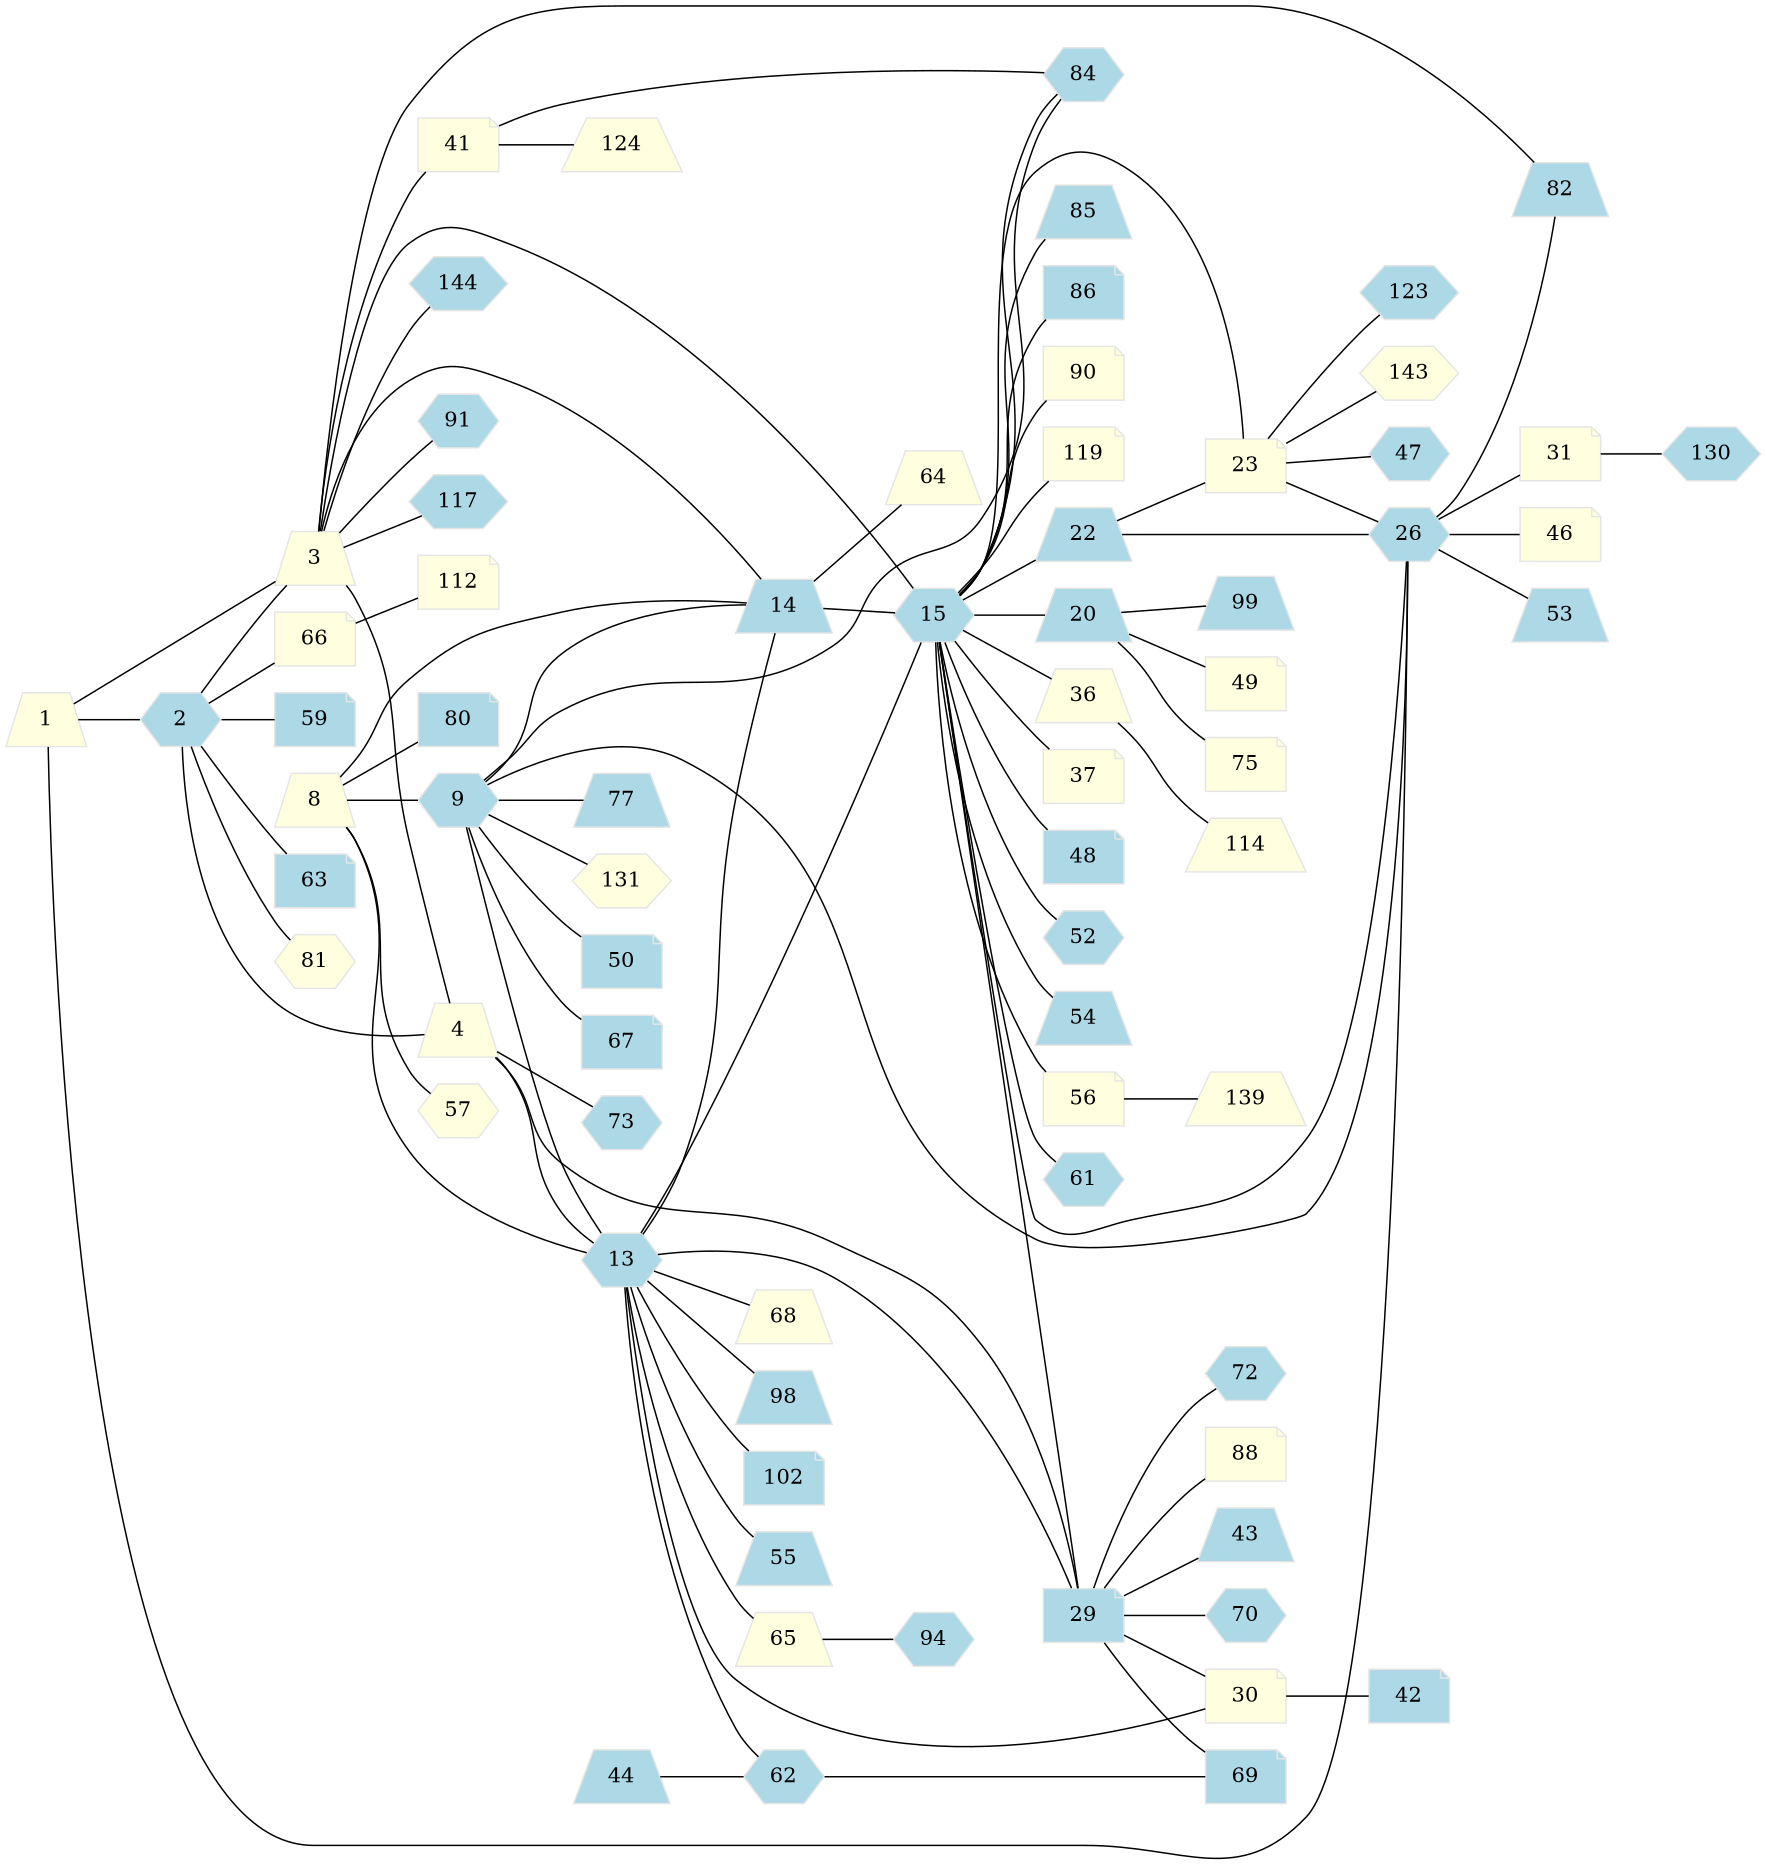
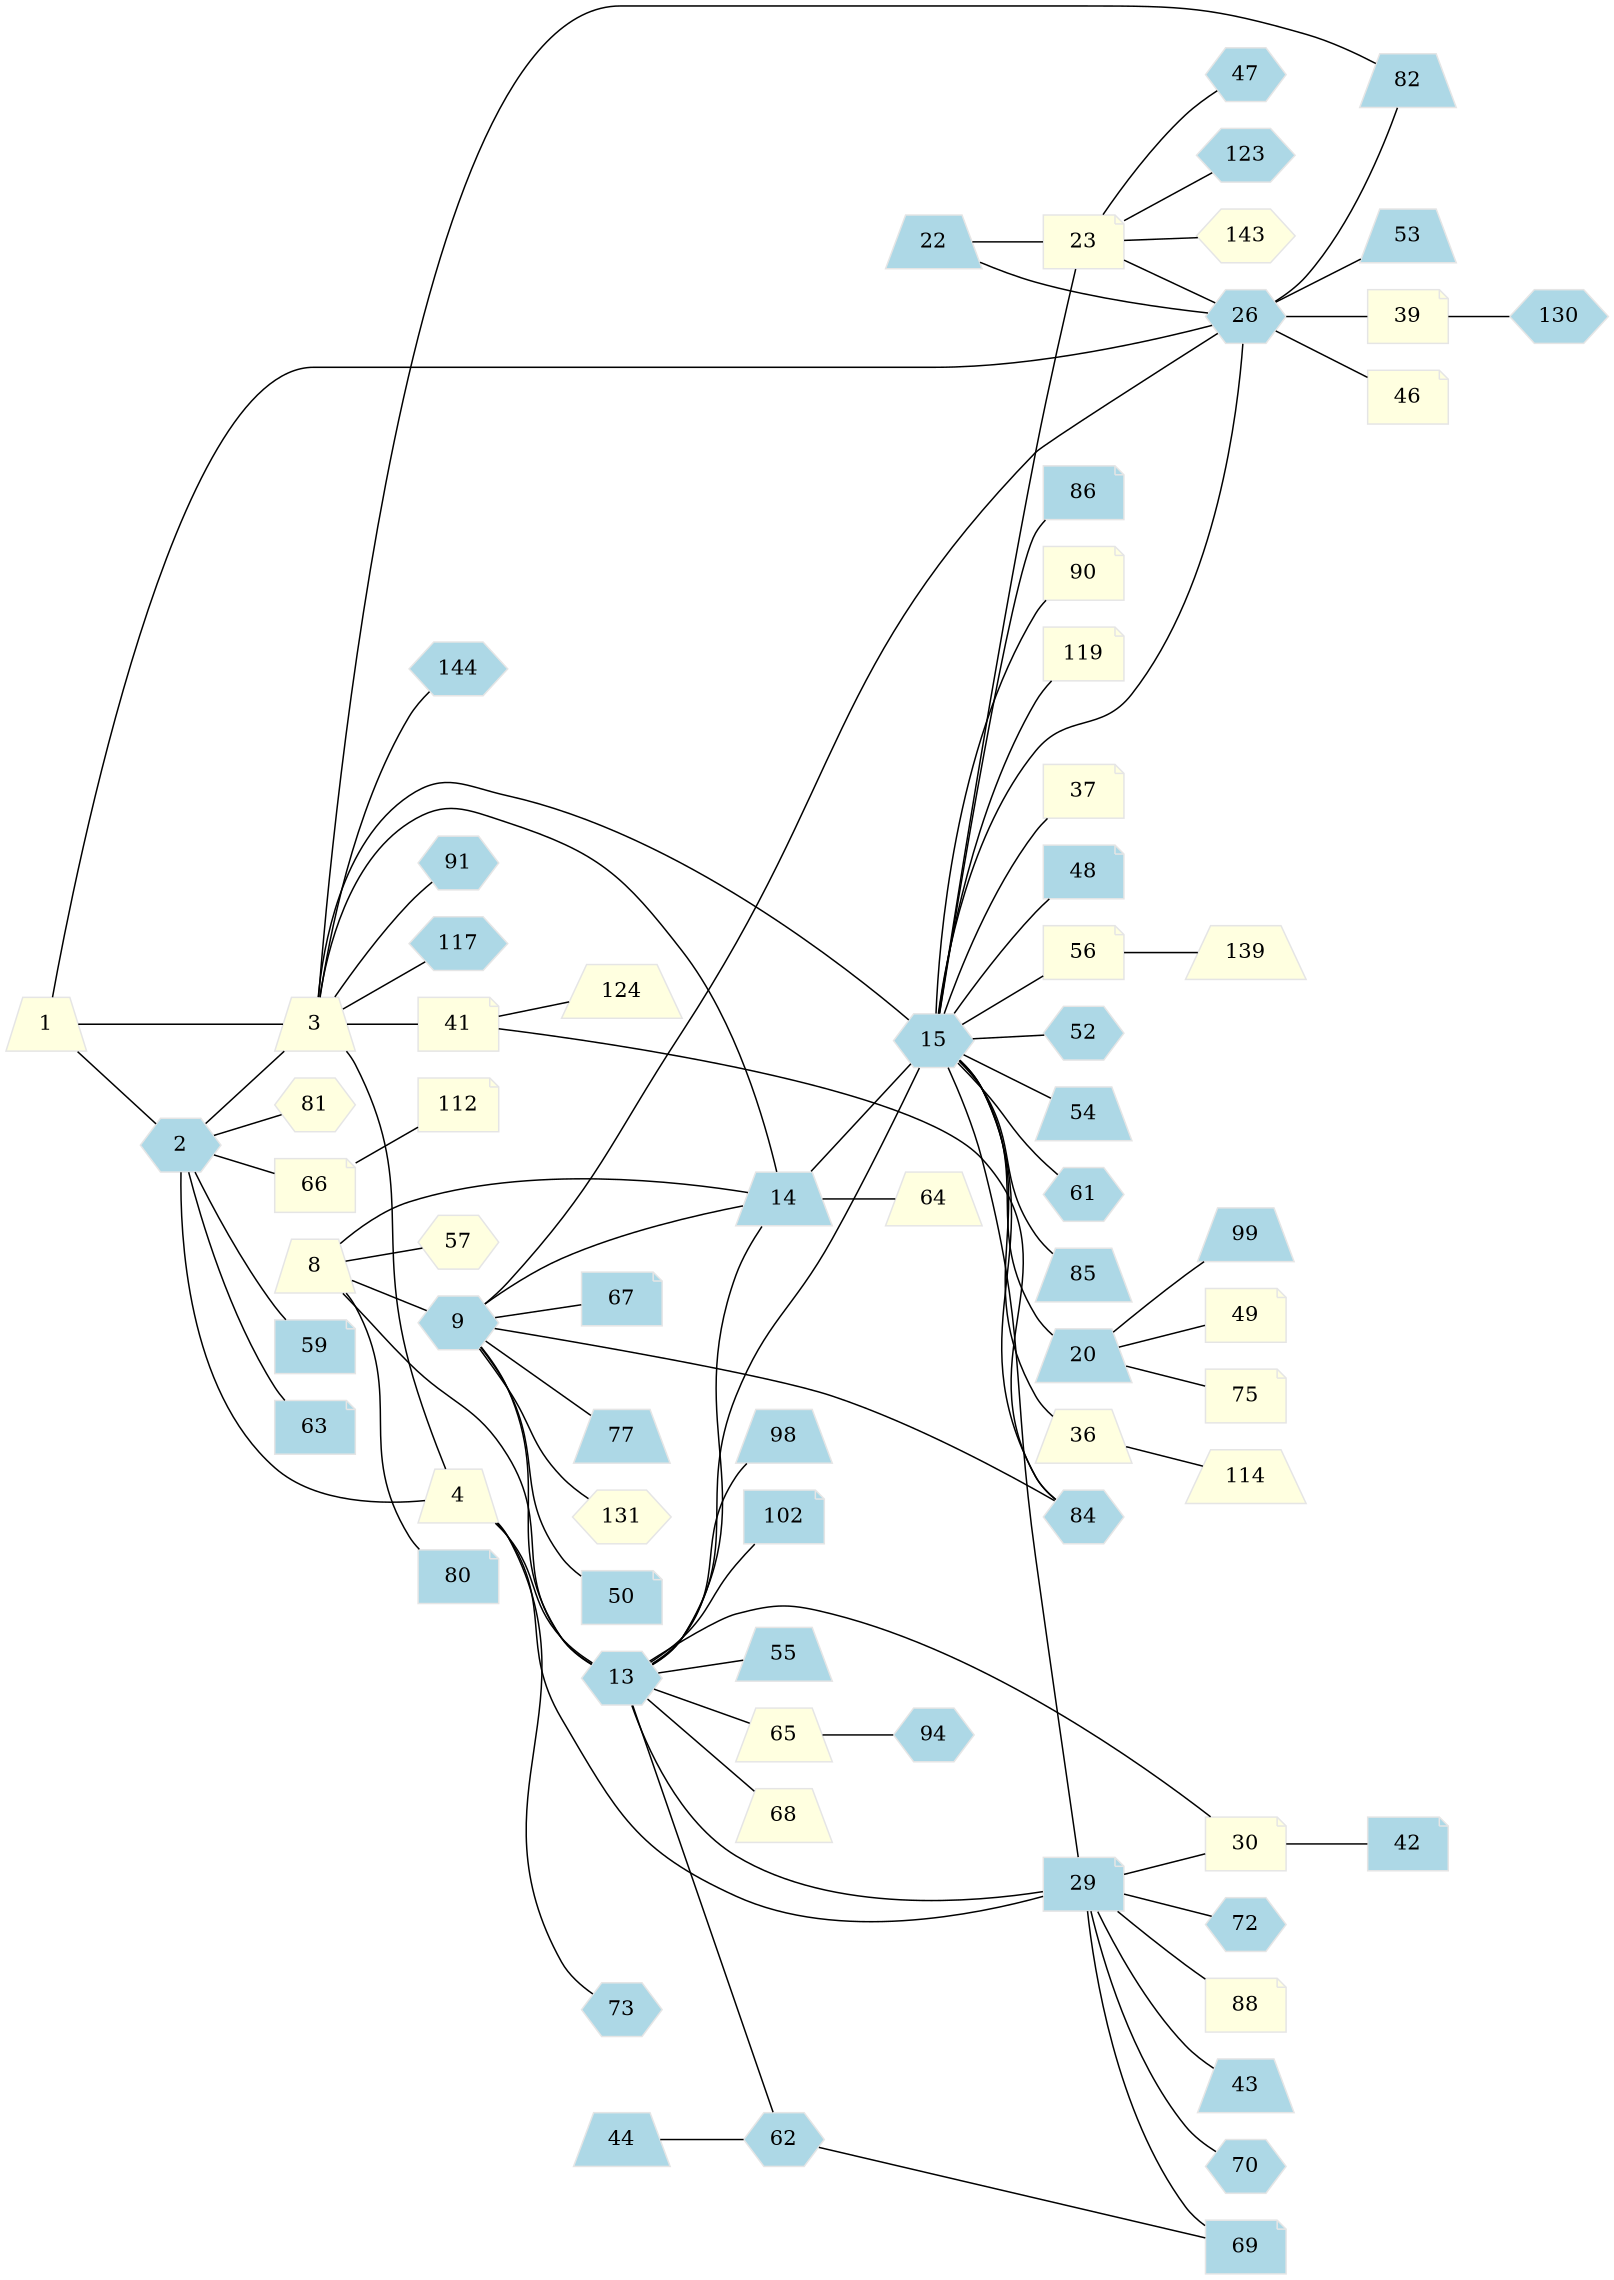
(1560, 454) -> (1408, 317)
(999, 580) -> none
